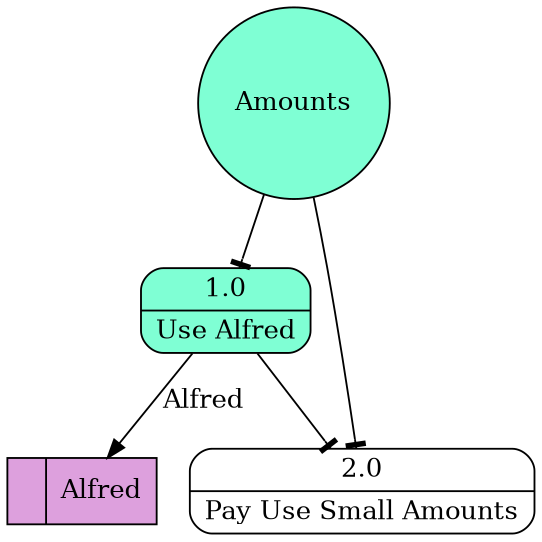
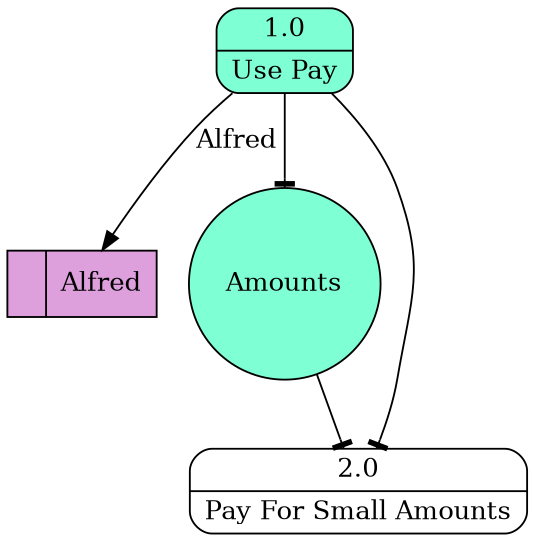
(253, 227) -> (285, 136)
(226, 331) -> (285, 71)
(362, 511) -> (358, 511)
